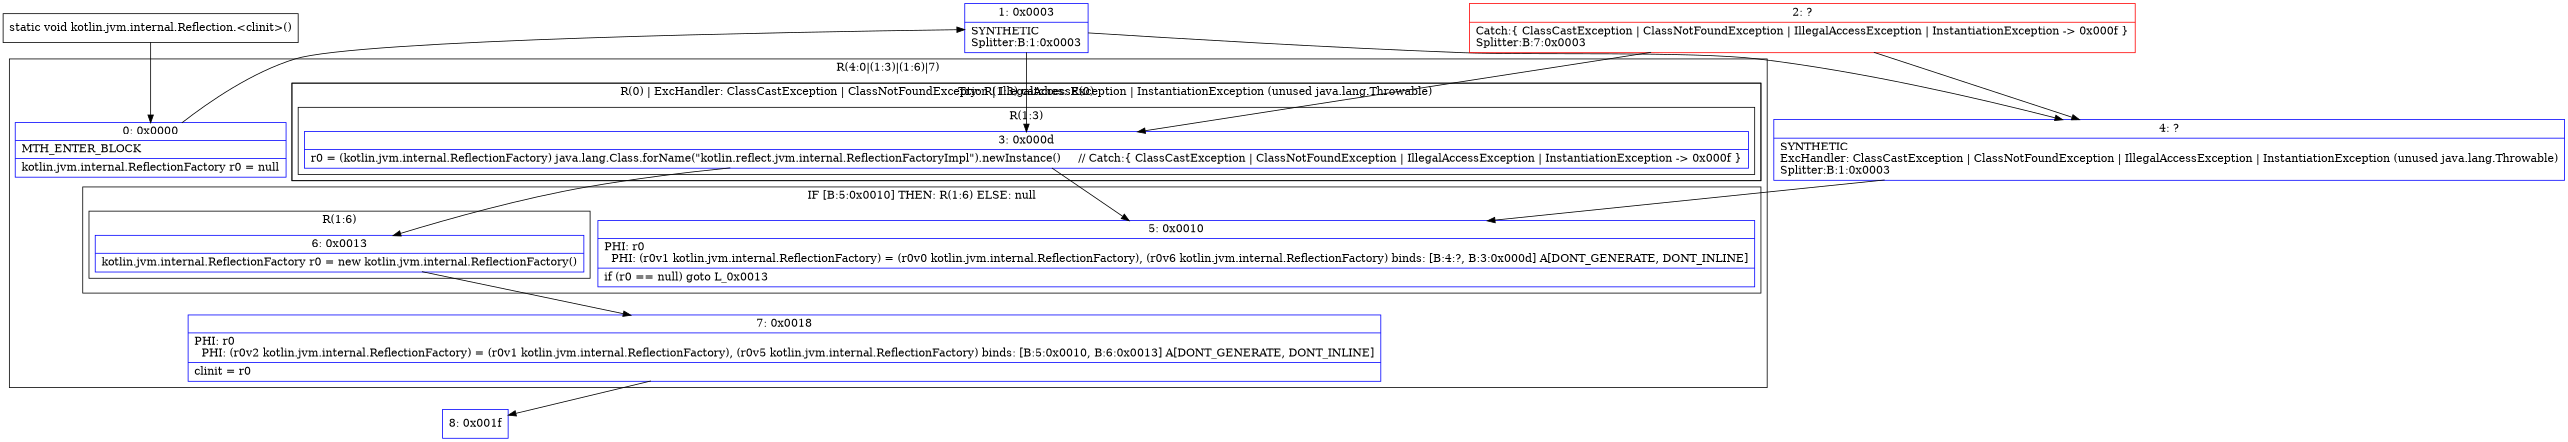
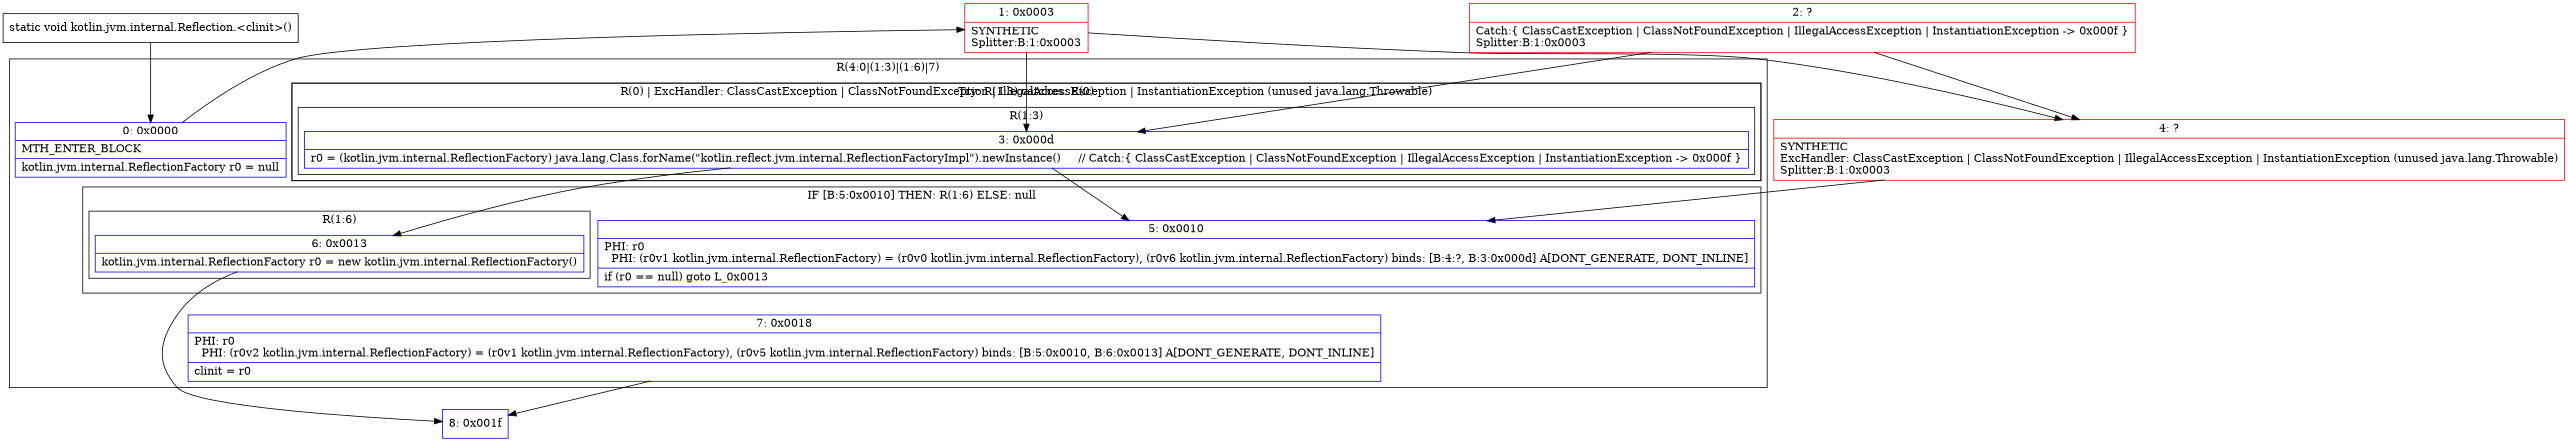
(1026, 28) -> (1026, 28)
(1531, 43) -> (1531, 43)
(2169, 150) -> (2169, 150)
(497, 287) -> (227, 402)
